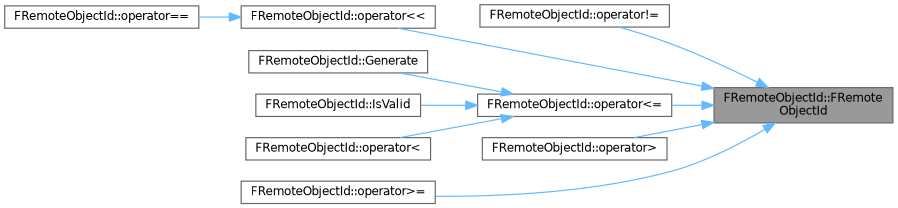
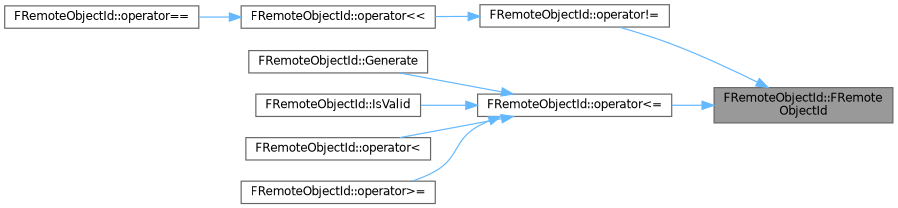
(550, 57) -> (452, 16)
(575, 149) -> none
(605, 185) -> (453, 154)
